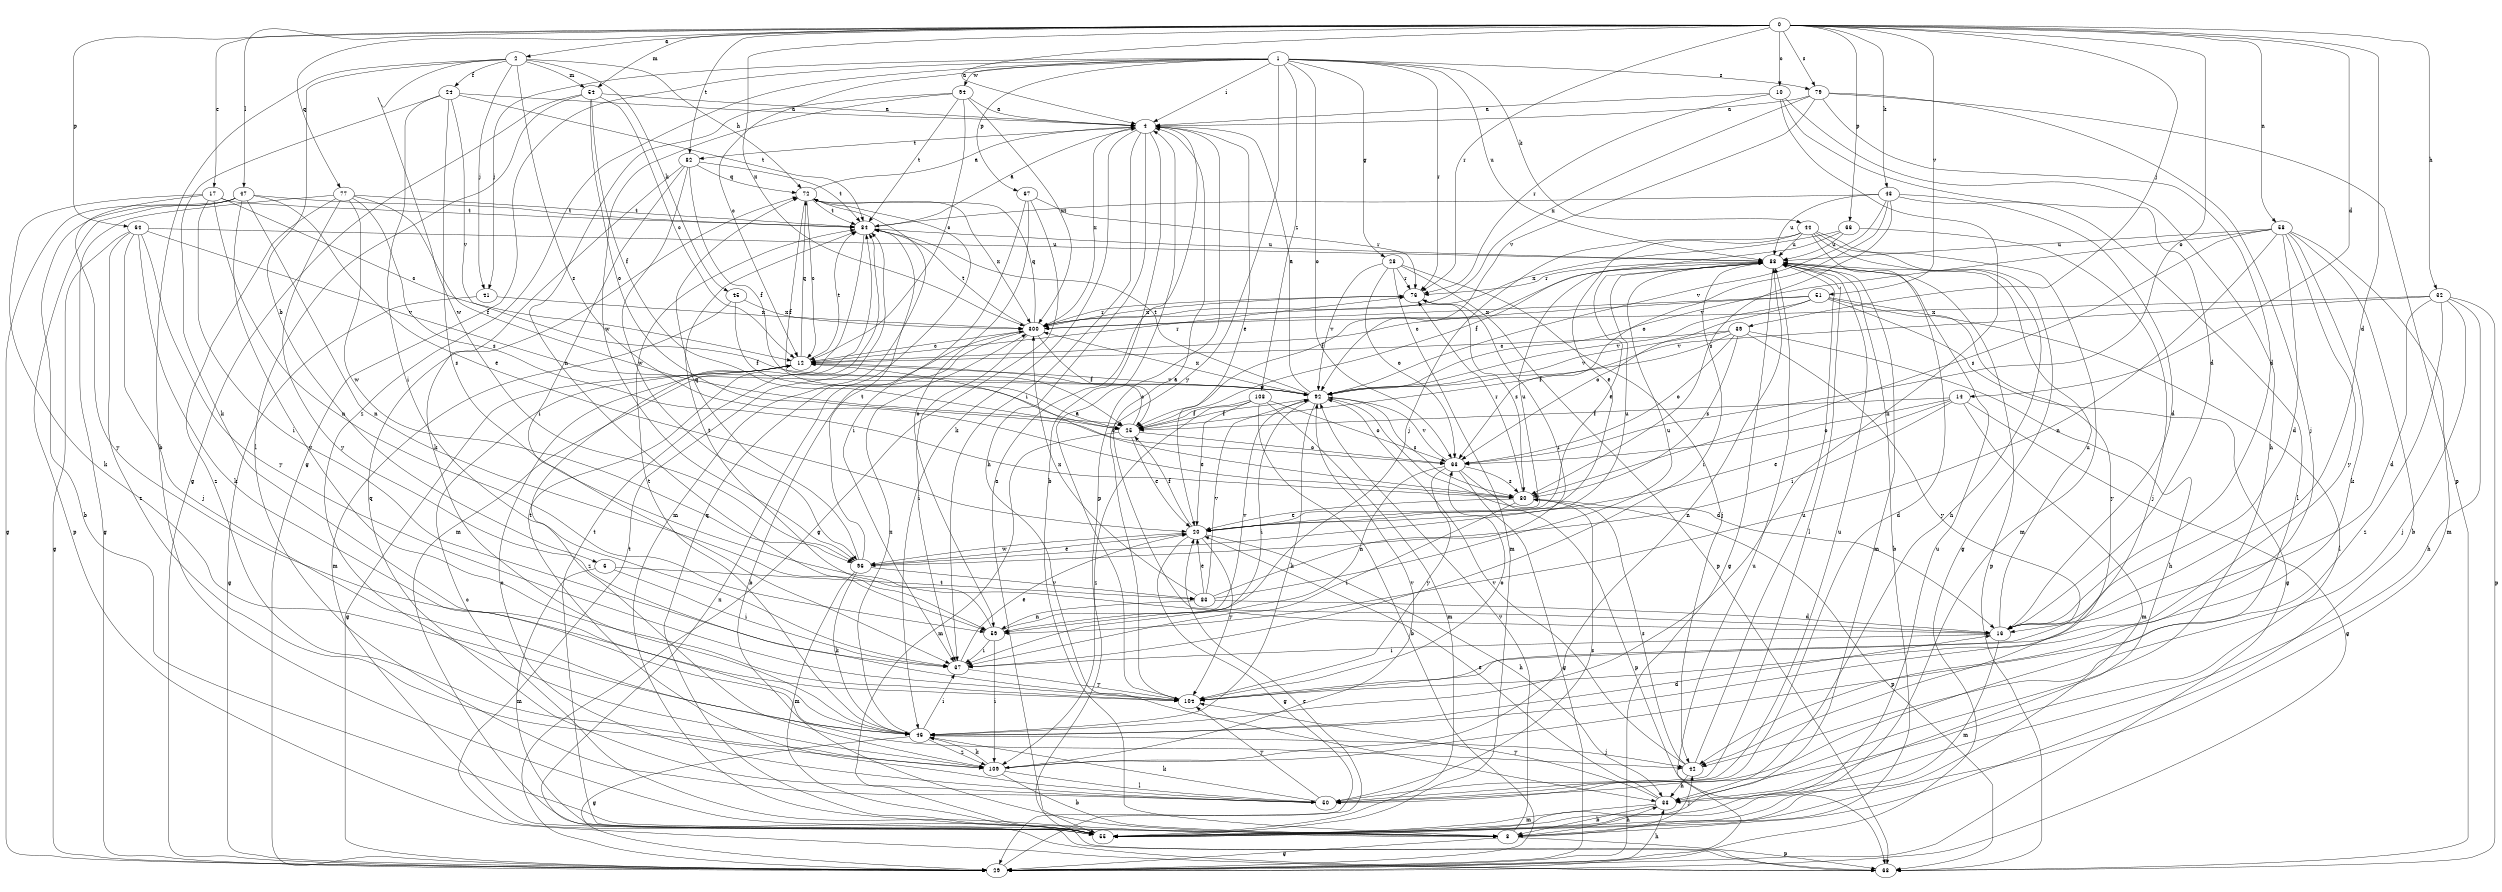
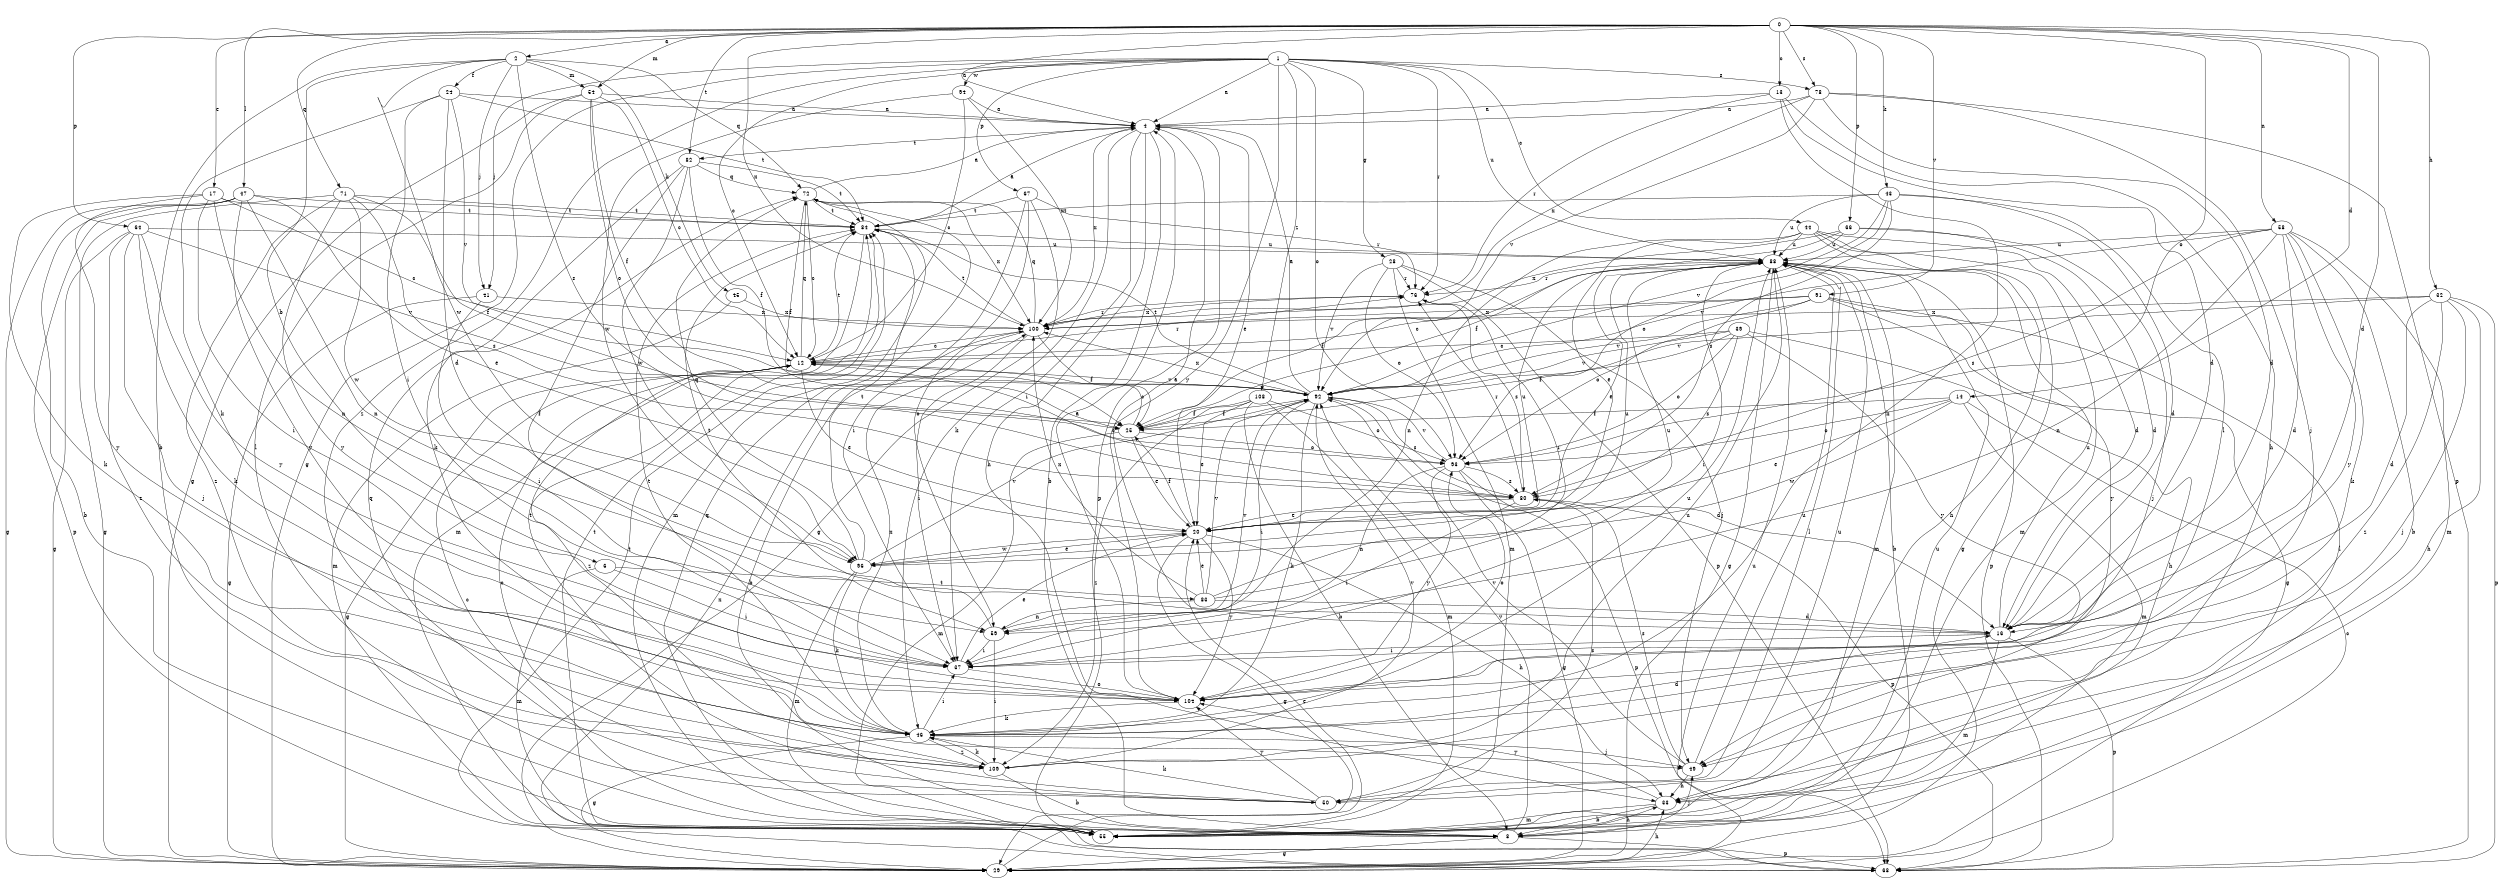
(1227, 93) -> (1227, 93)
(1780, 93) -> (1780, 93)
(1819, 93) -> (1819, 93)
(1551, 98) -> none
(739, 126) -> (739, 126)
(1521, 143) -> (1521, 143)
(915, 159) -> (945, 215)
(2160, 164) -> none
(344, 194) -> (344, 194)
(1819, 296) -> (1819, 296)
(530, 310) -> none
(1034, 329) -> (1034, 329)
none -> (2134, 356)
(457, 363) -> (457, 363)
(813, 384) -> none
(540, 414) -> (540, 414)
(1410, 431) -> (1410, 431)
(1009, 449) -> none
(1455, 465) -> (1455, 465)
(1792, 482) -> (1792, 482)
(1688, 515) -> (1688, 515)
none -> (619, 545)
(1031, 583) -> (1075, 450)
(1826, 599) -> (2101, 345)
(2348, 634) -> (2348, 634)
none -> (1447, 649)
(1445, 650) -> (965, 490)
(2087, 656) -> (1701, 648)
(1099, 685) -> (1099, 685)
none -> (1055, 710)
(1693, 769) -> (1693, 769)
(1158, 791) -> none
(1530, 806) -> (1346, 629)
none -> (2113, 823)
